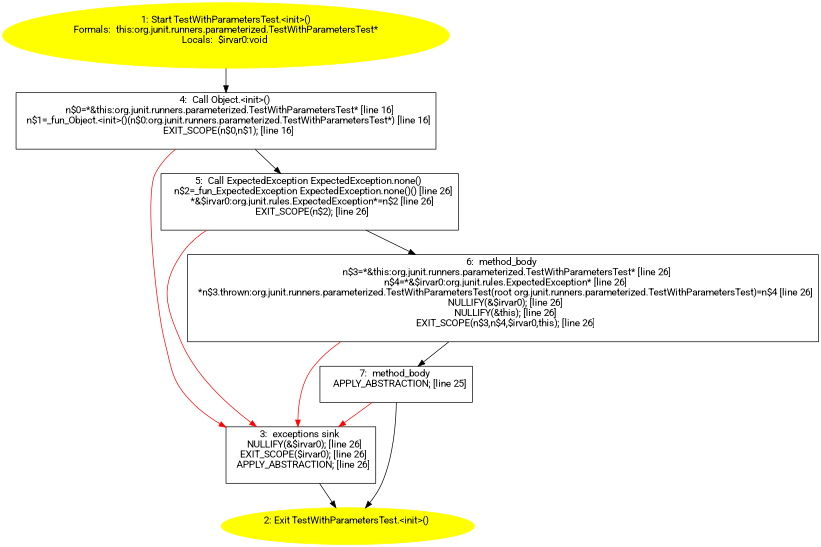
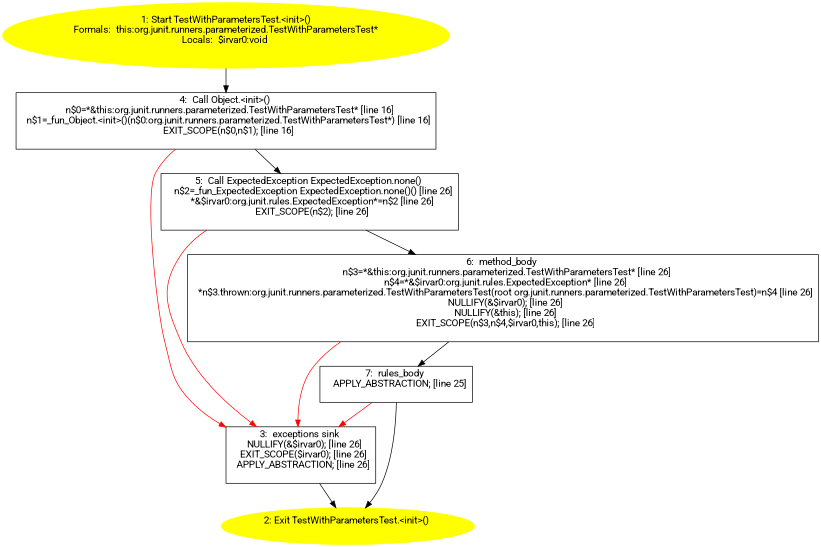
(396, 384) -> (396, 384)
